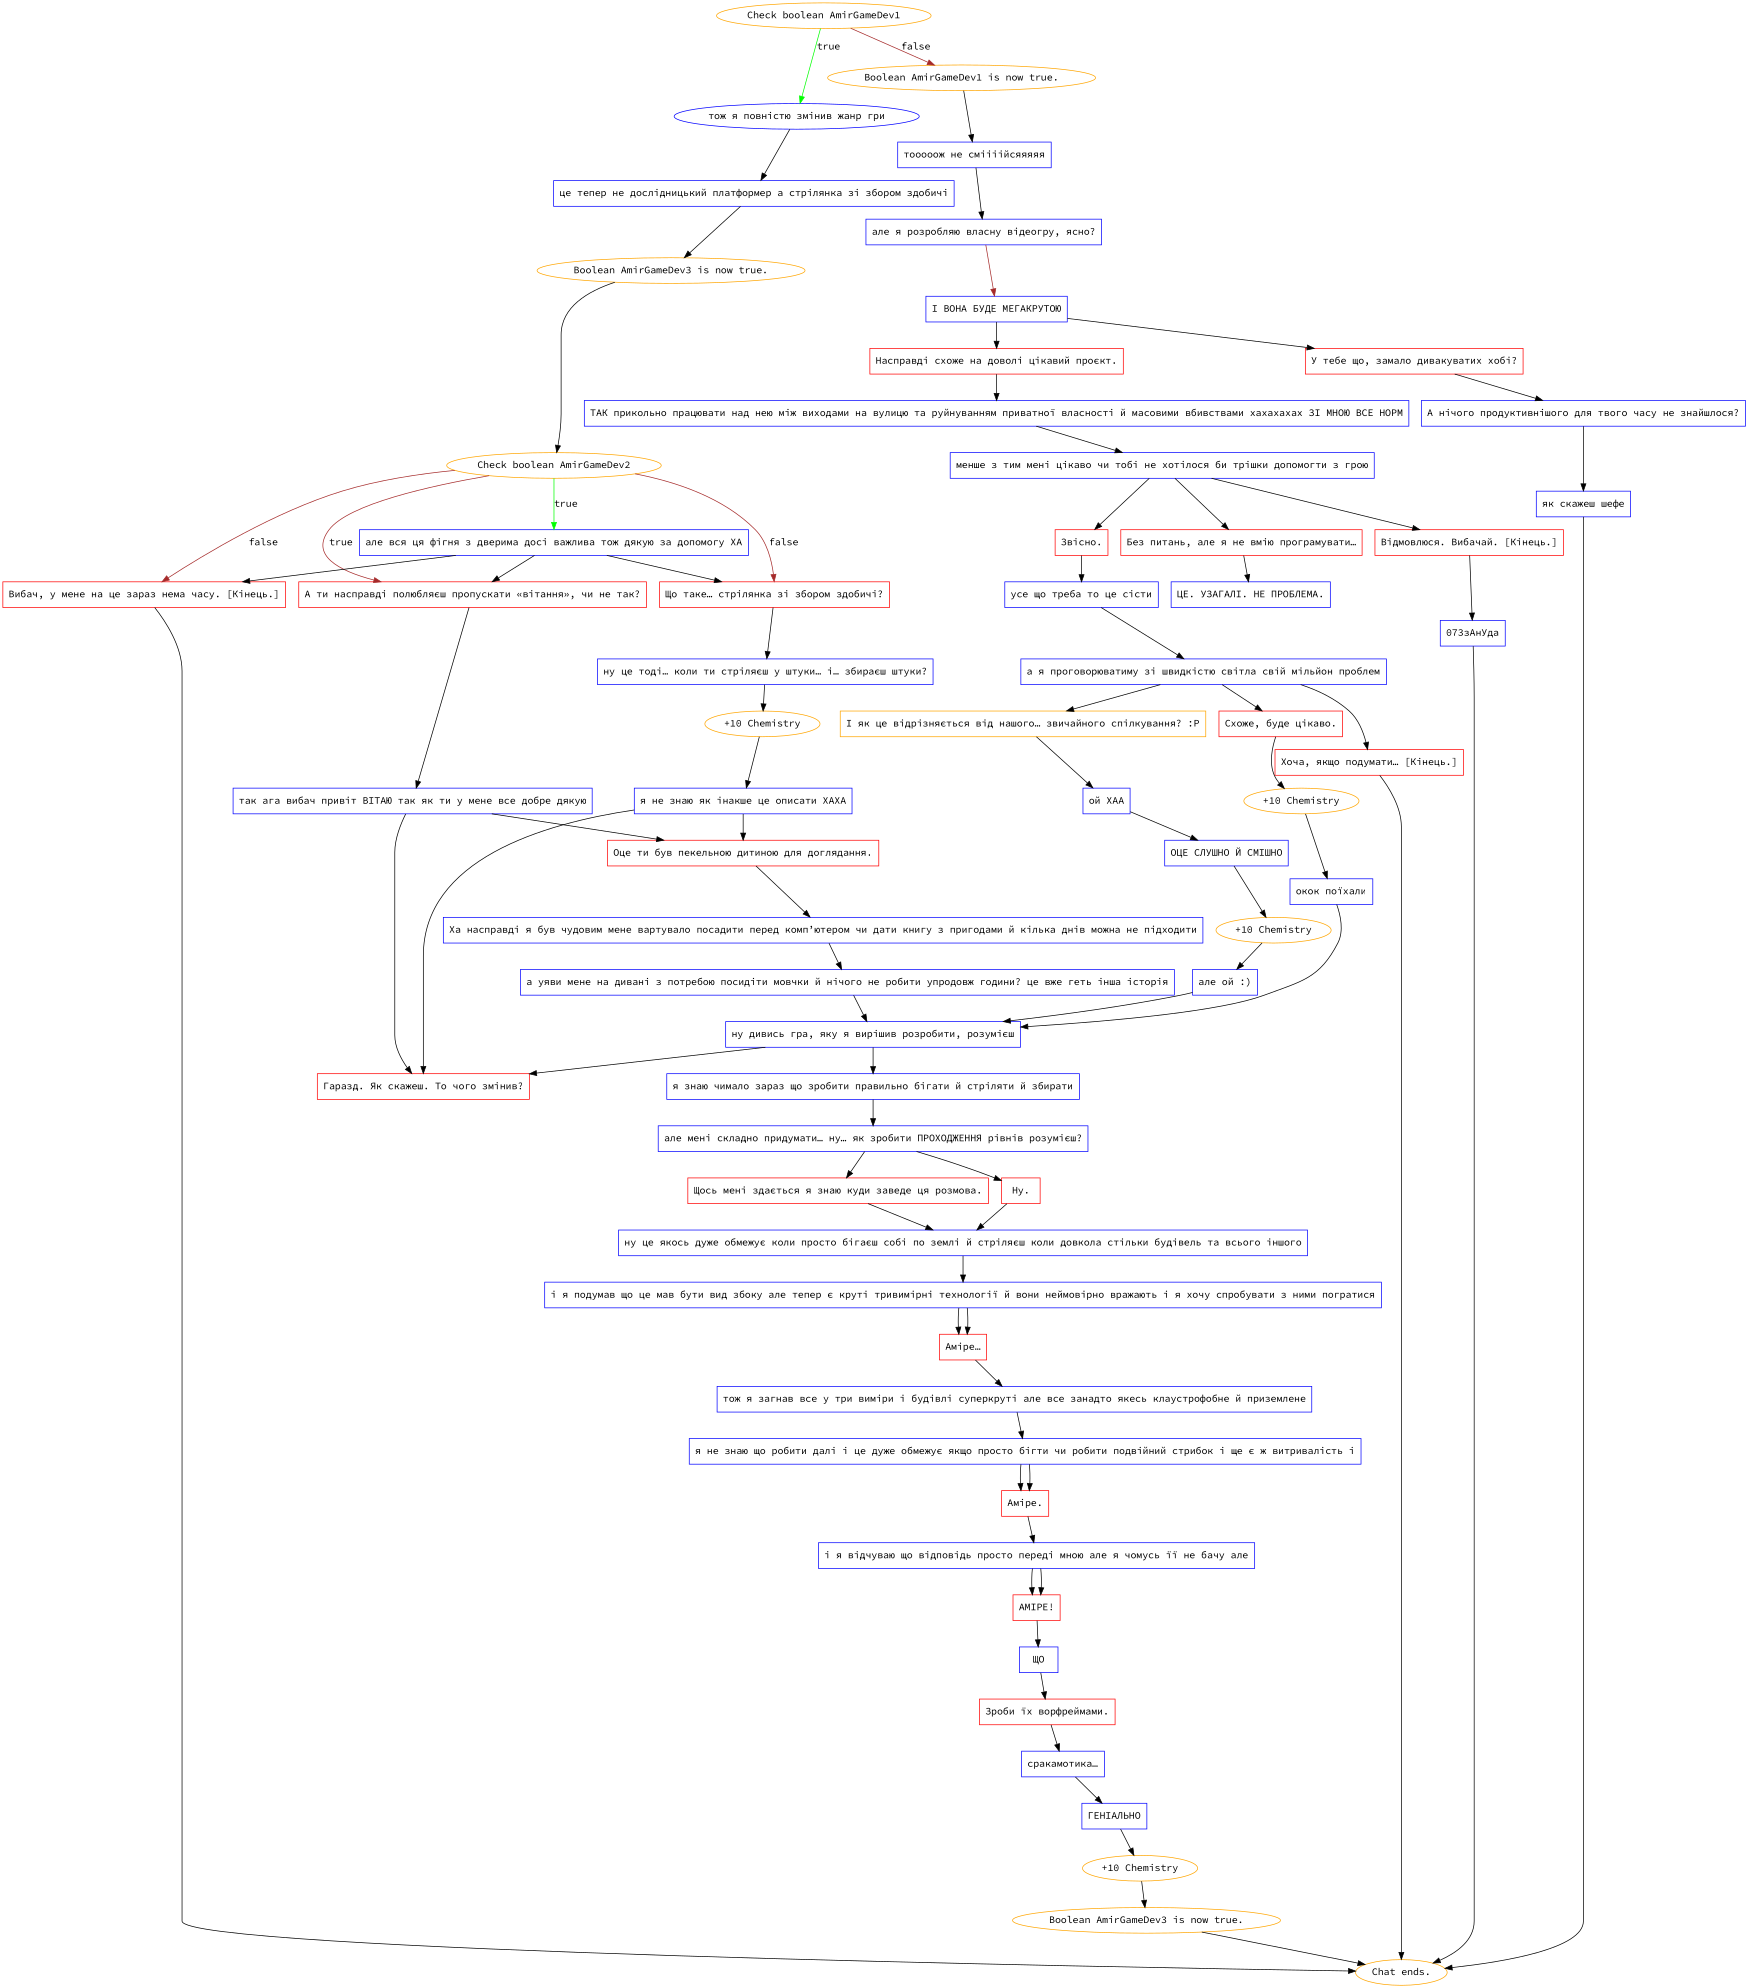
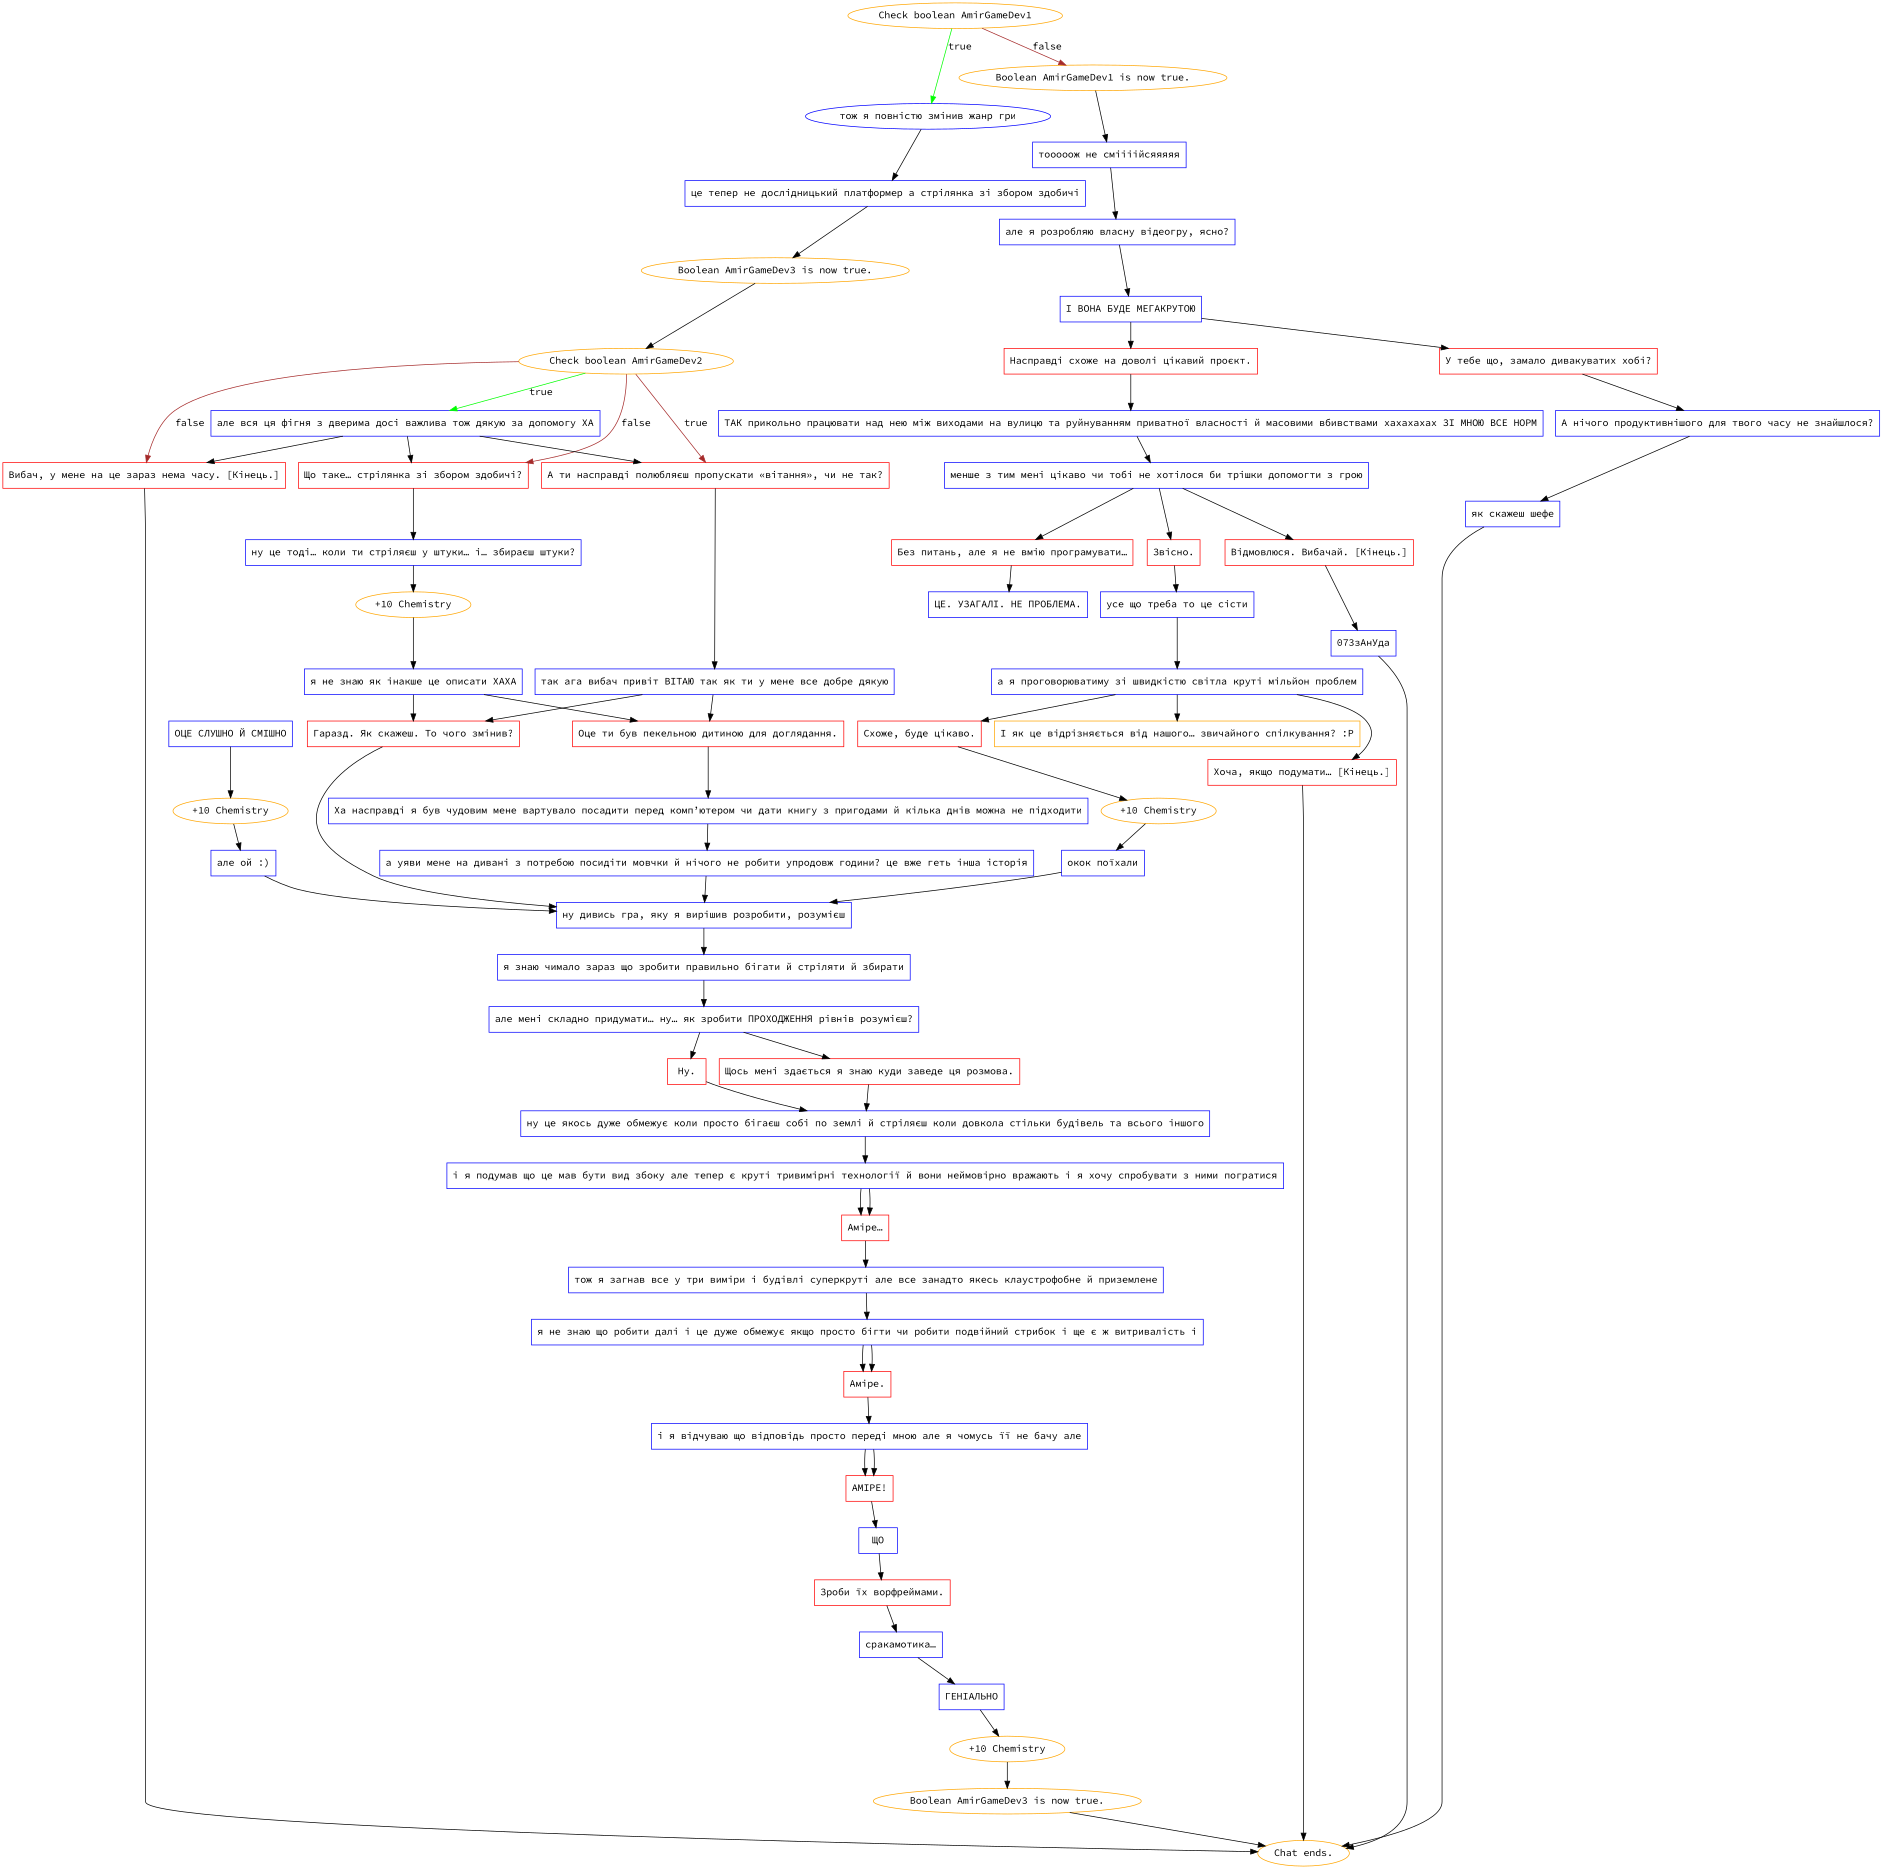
(990, 267) -> (1123, 267)
(1204, 672) -> (1177, 682)
(1107, 801) -> none
(651, 1060) -> (370, 874)
